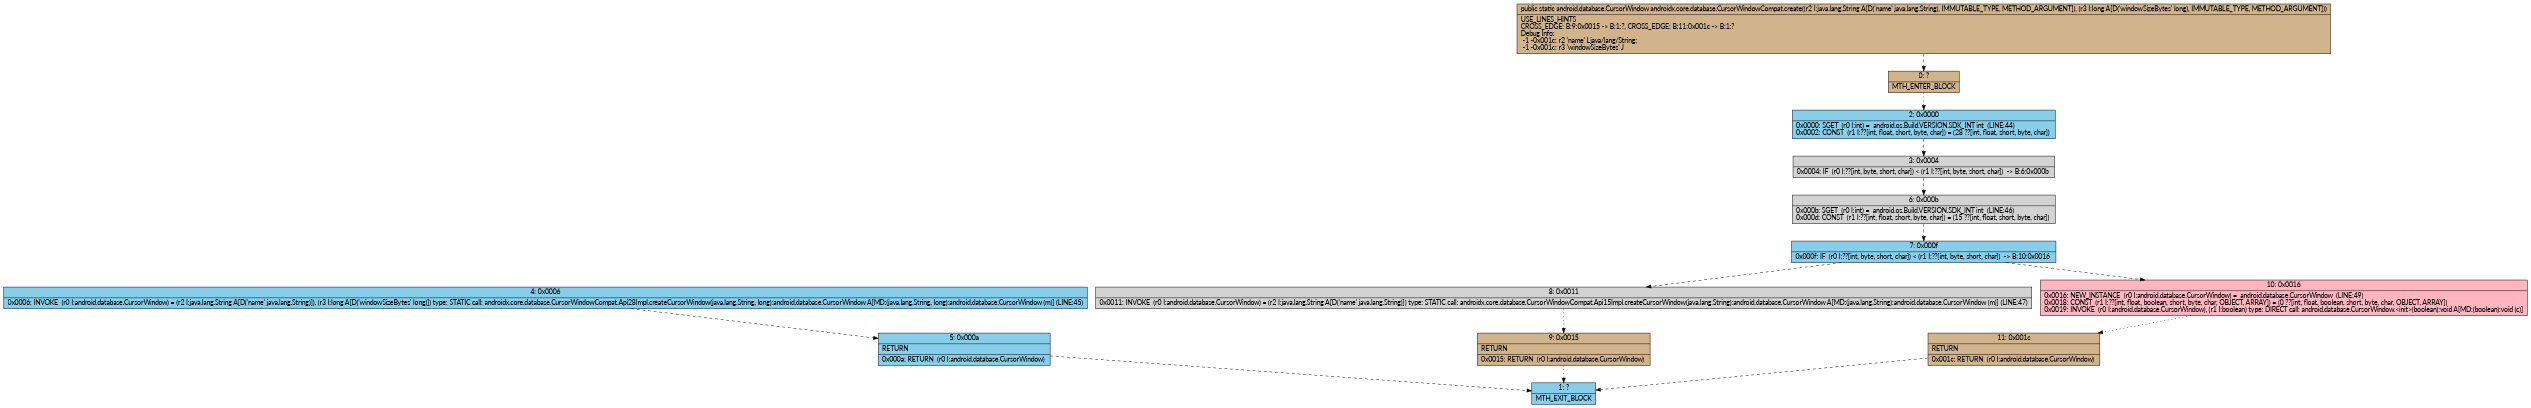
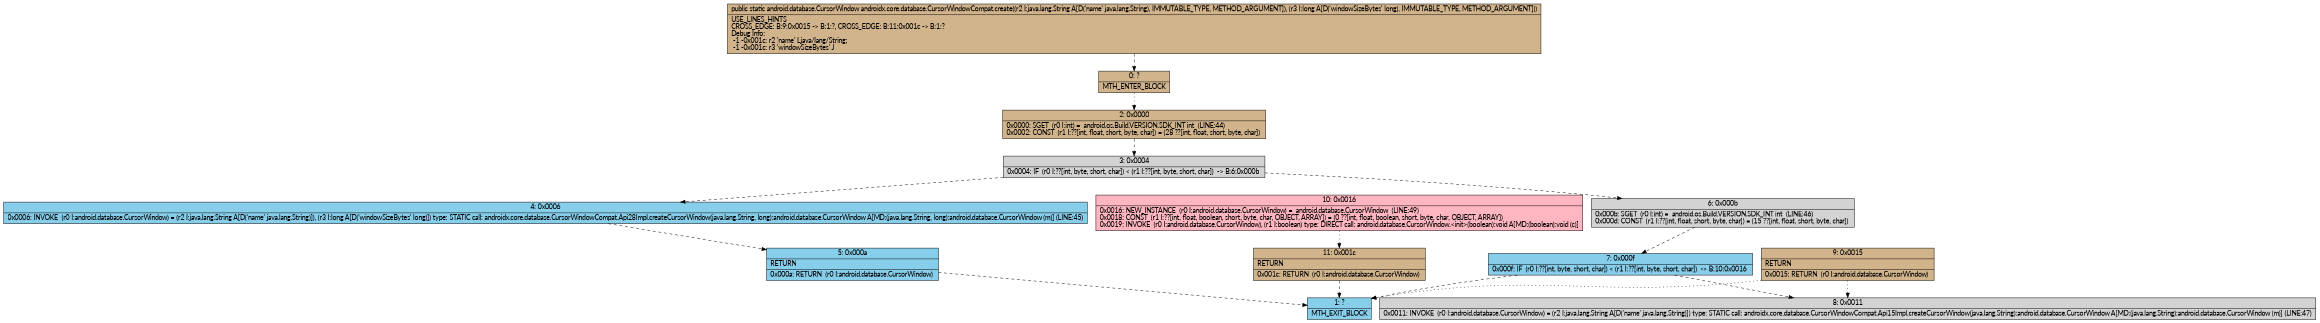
(1924, 124) -> (1134, 124)
none -> (844, 190)
(2073, 271) -> (1446, 285)
(1564, 318) -> (1848, 287)
